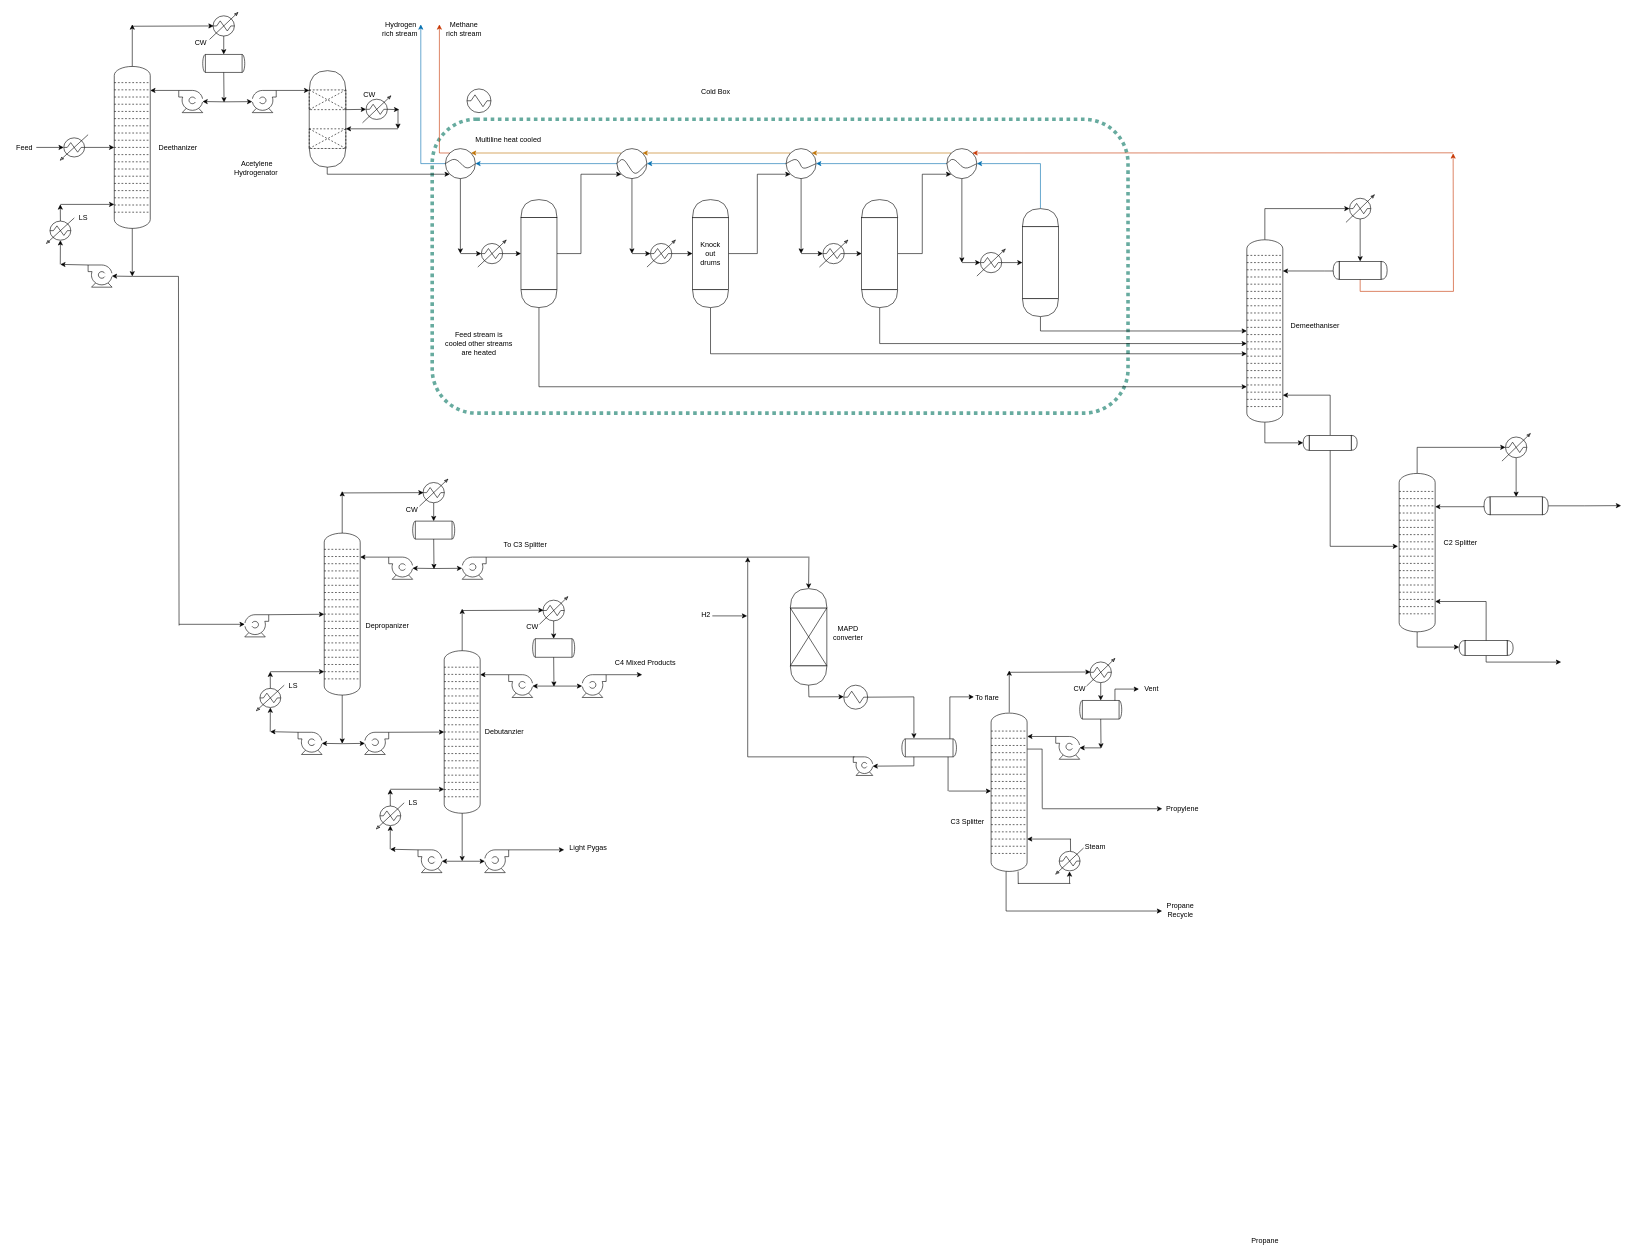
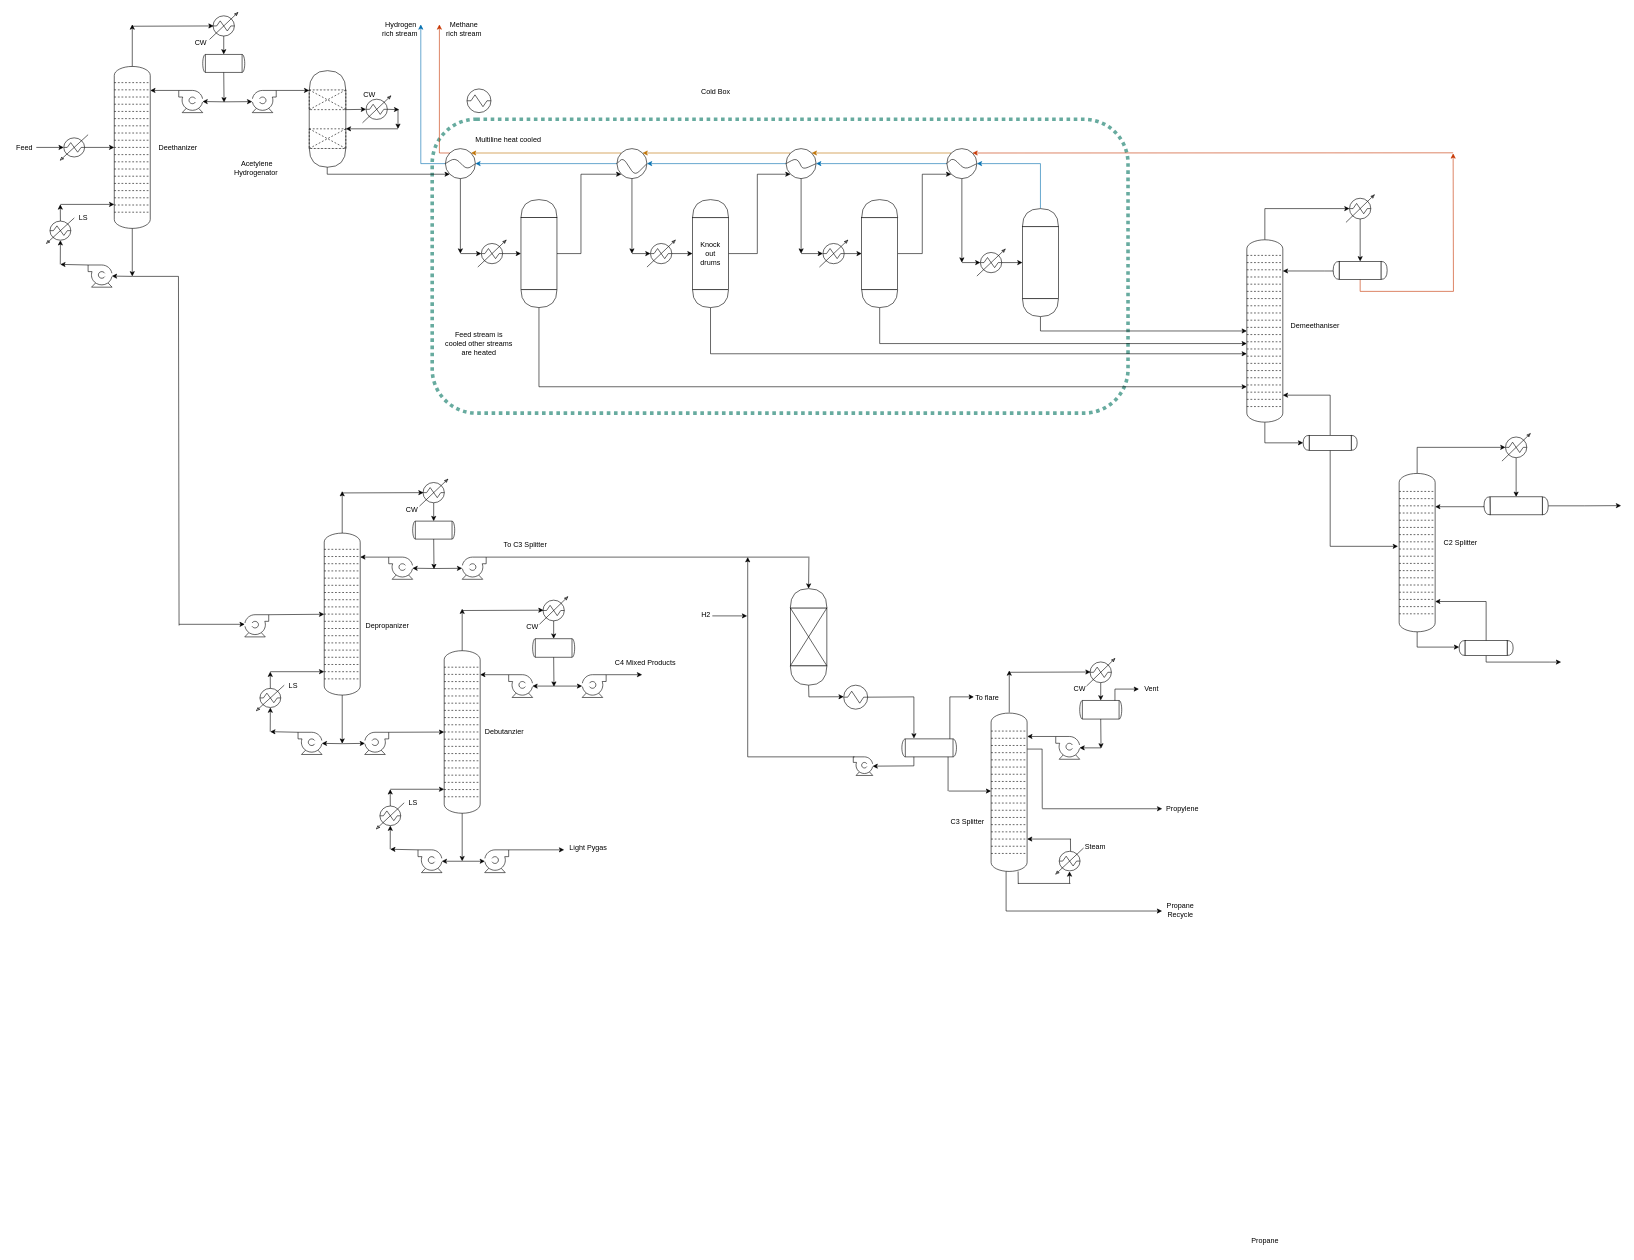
(848, 633) -> none
